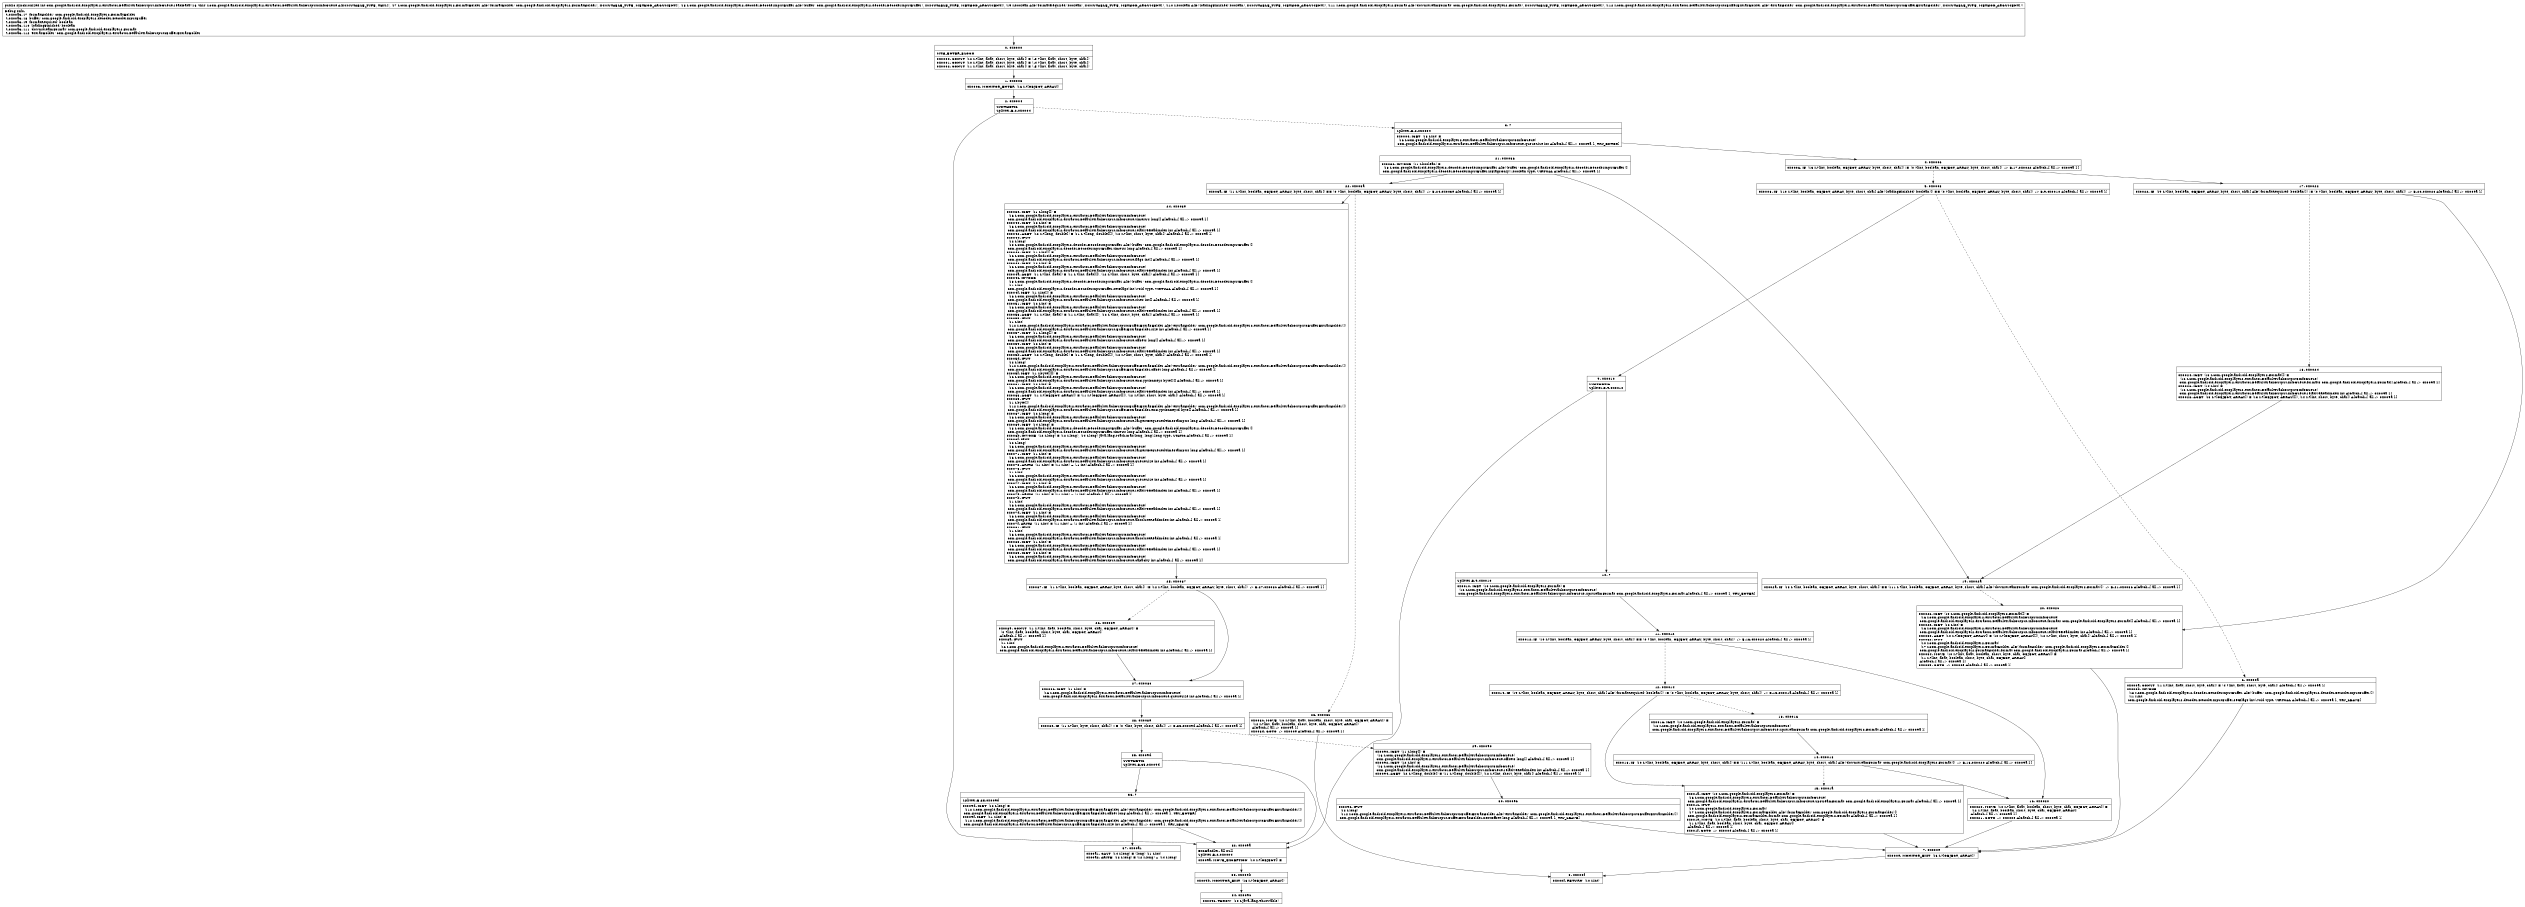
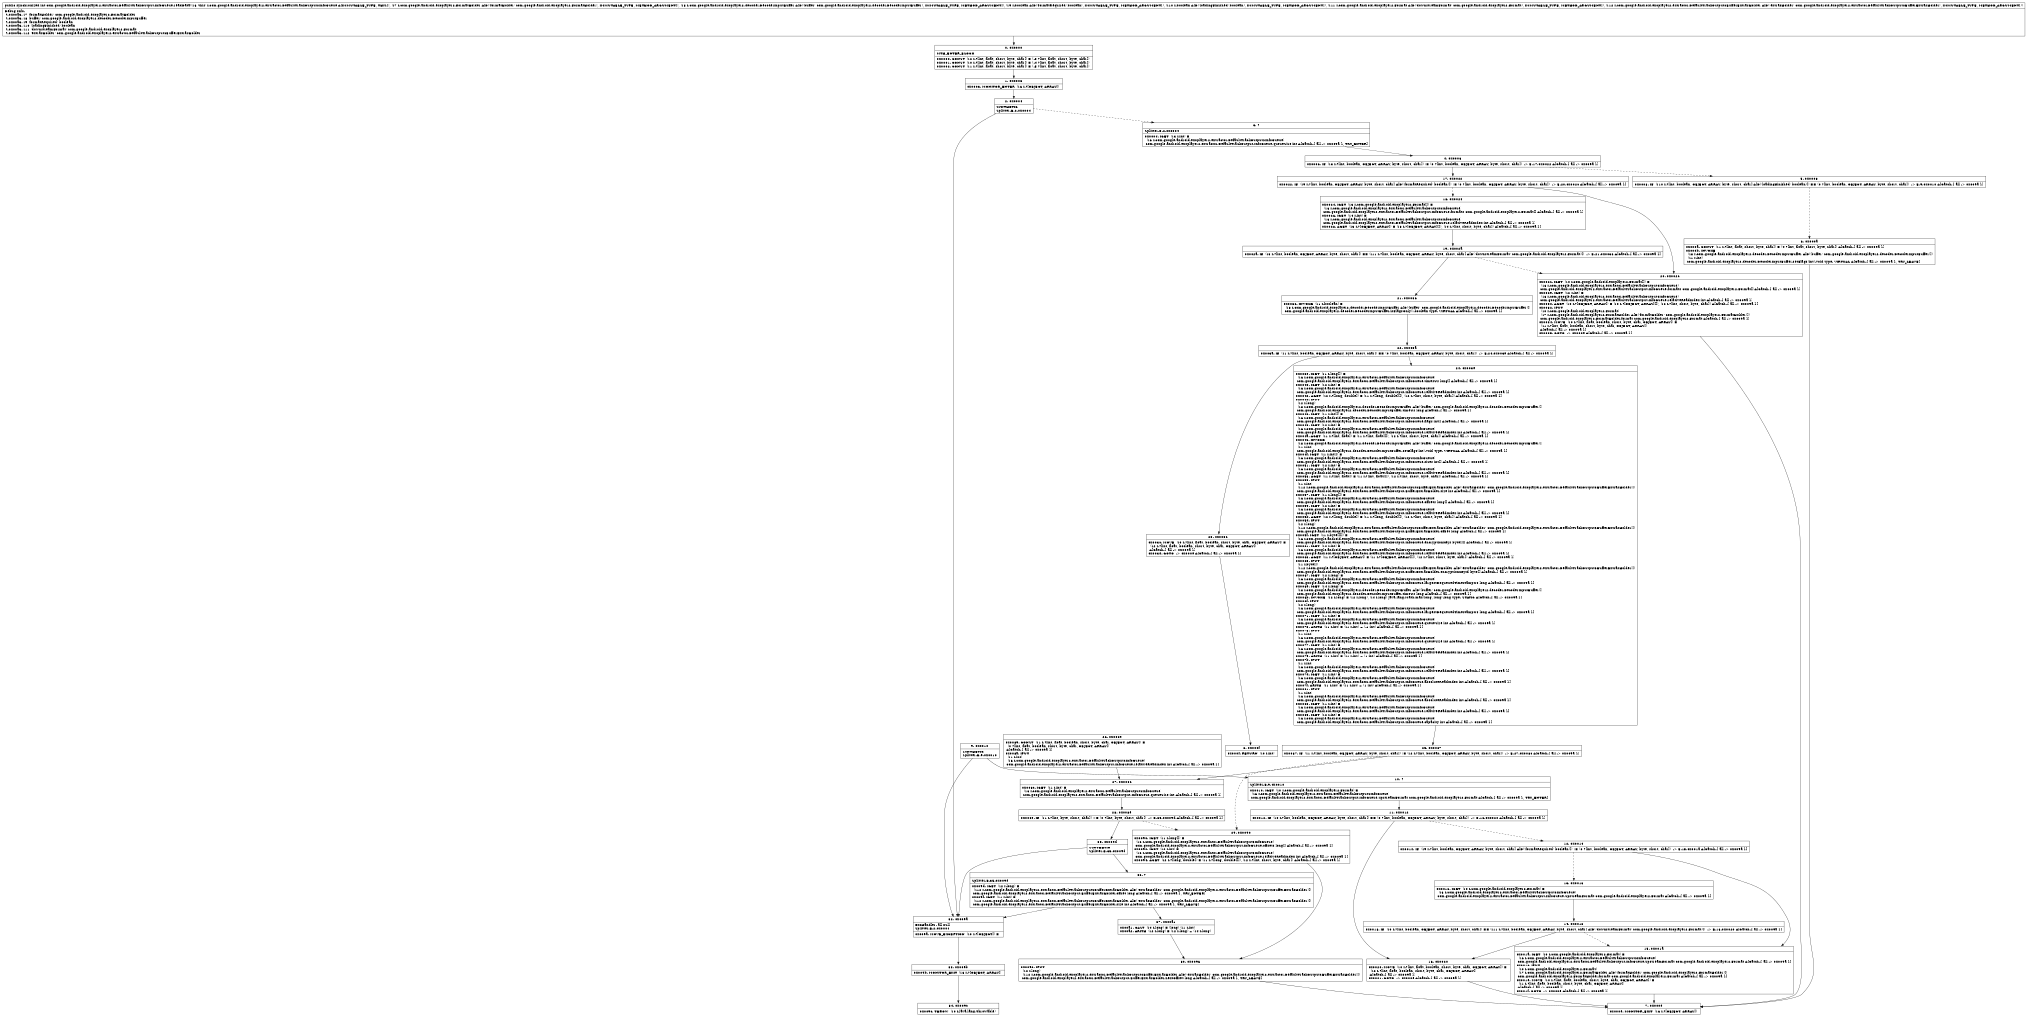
(1772, 285) -> none
(1790, 344) -> (1432, 276)
(1355, 455) -> (1245, 428)
(1149, 604) -> (1249, 775)
(1745, 866) -> none
none -> (1177, 946)
